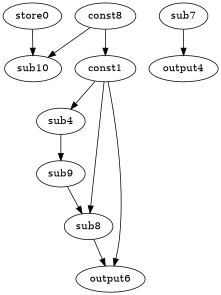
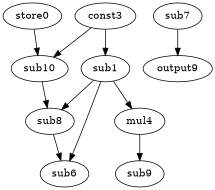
(105, 16) -> (105, 16)
(105, 69) -> (105, 69)
(184, 69) -> (178, 69)
(61, 121) -> (140, 121)
(73, 197) -> (44, 91)
(111, 279) -> (65, 174)
